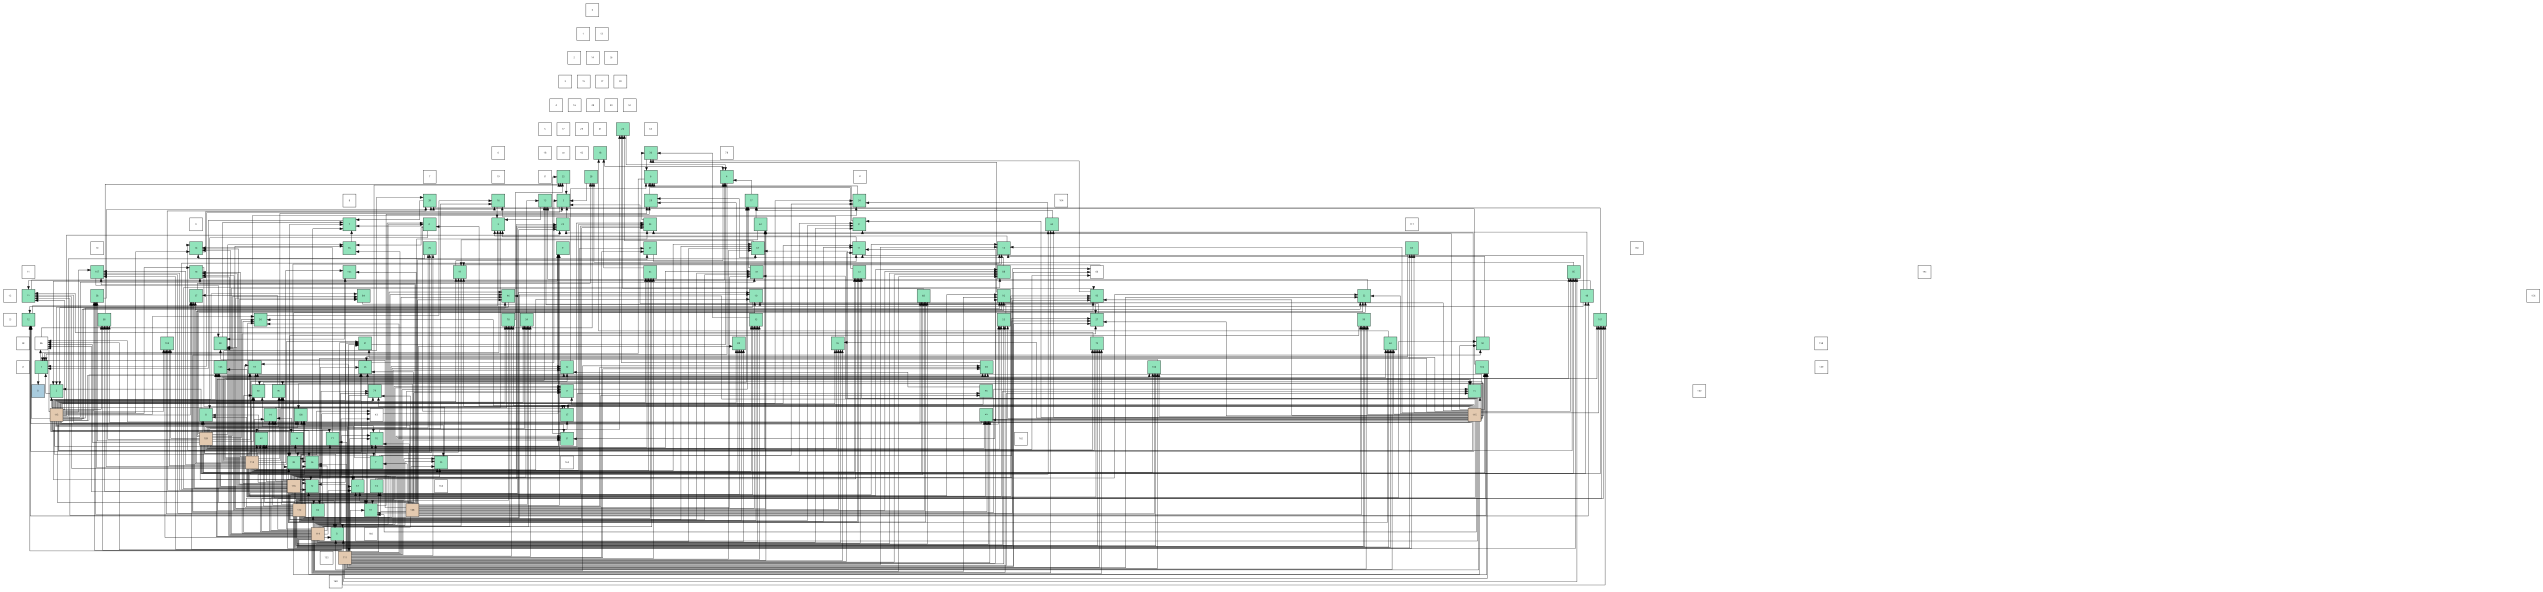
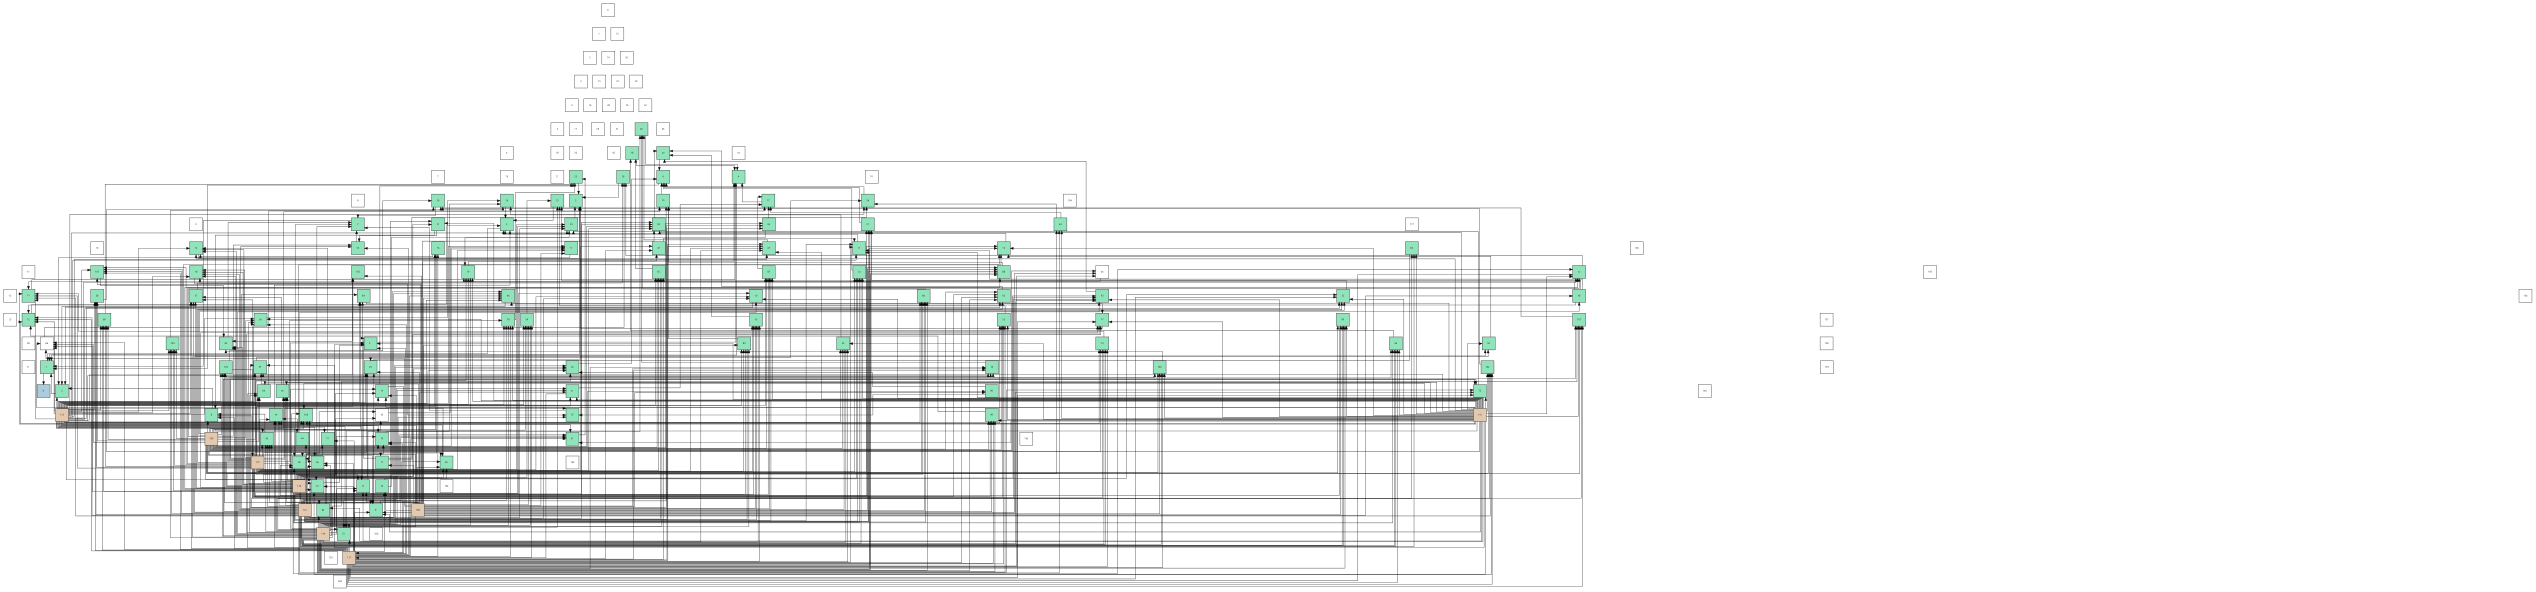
none -> (1827, 320)
(247, 404) -> (252, 401)
(402, 419) -> (546, 550)
